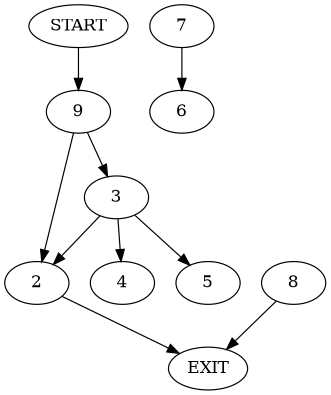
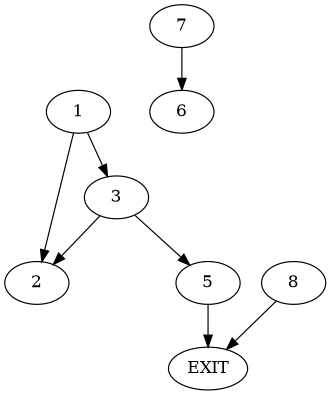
(78, 26) -> none
(78, 112) -> (78, 112)
(122, 283) -> none
(115, 322) -> (208, 320)
